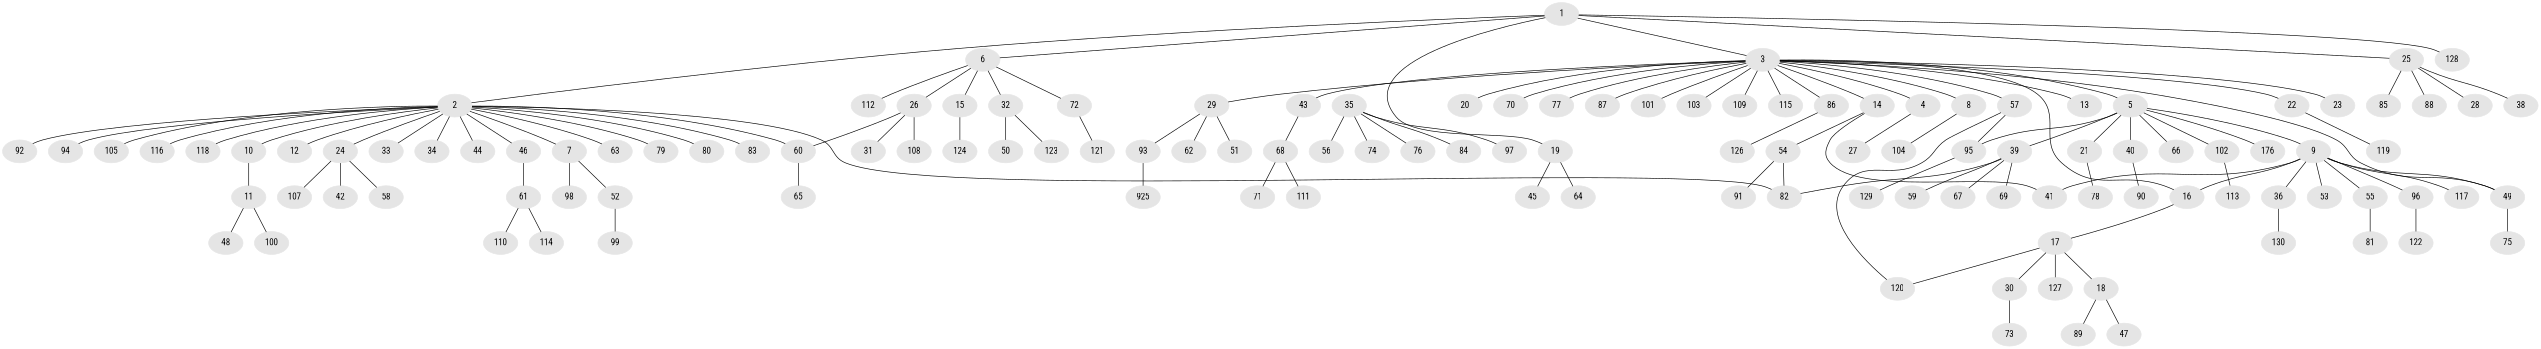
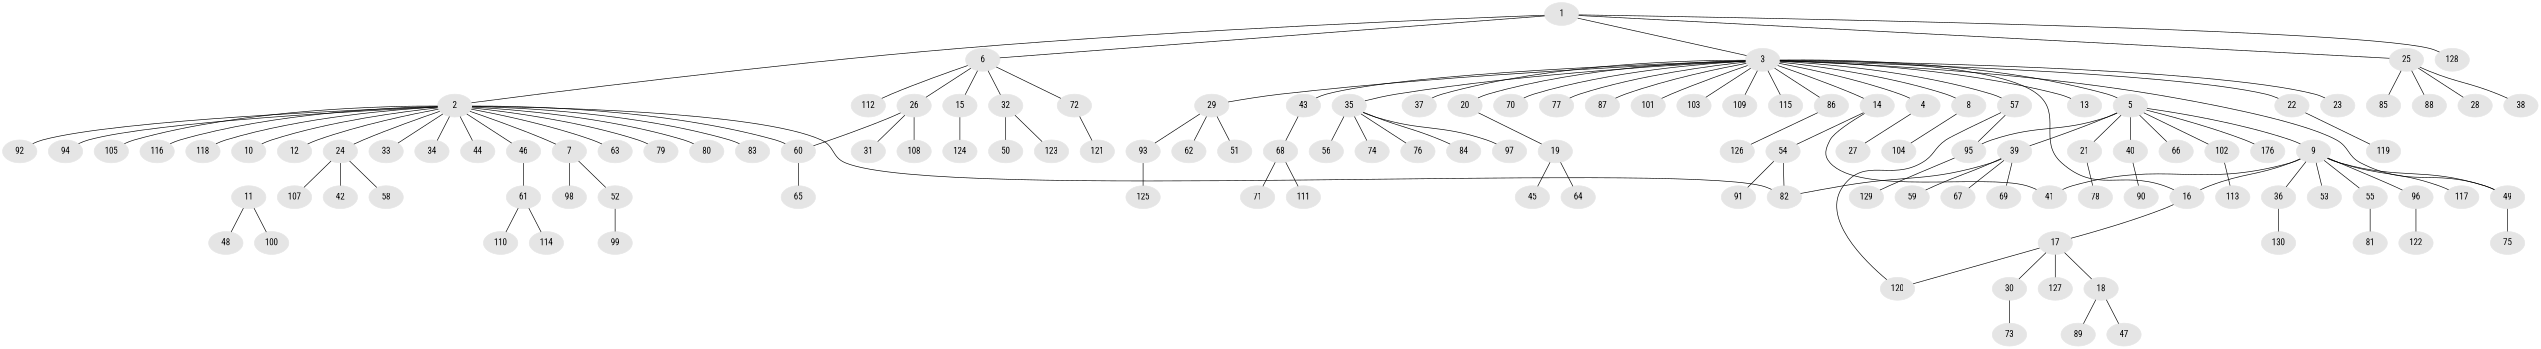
none -> (1459, 85)
(1389, 91) -> (1510, 128)
none -> (1419, 106)
(249, 174) -> none
(1143, 197) -> (1143, 197)
